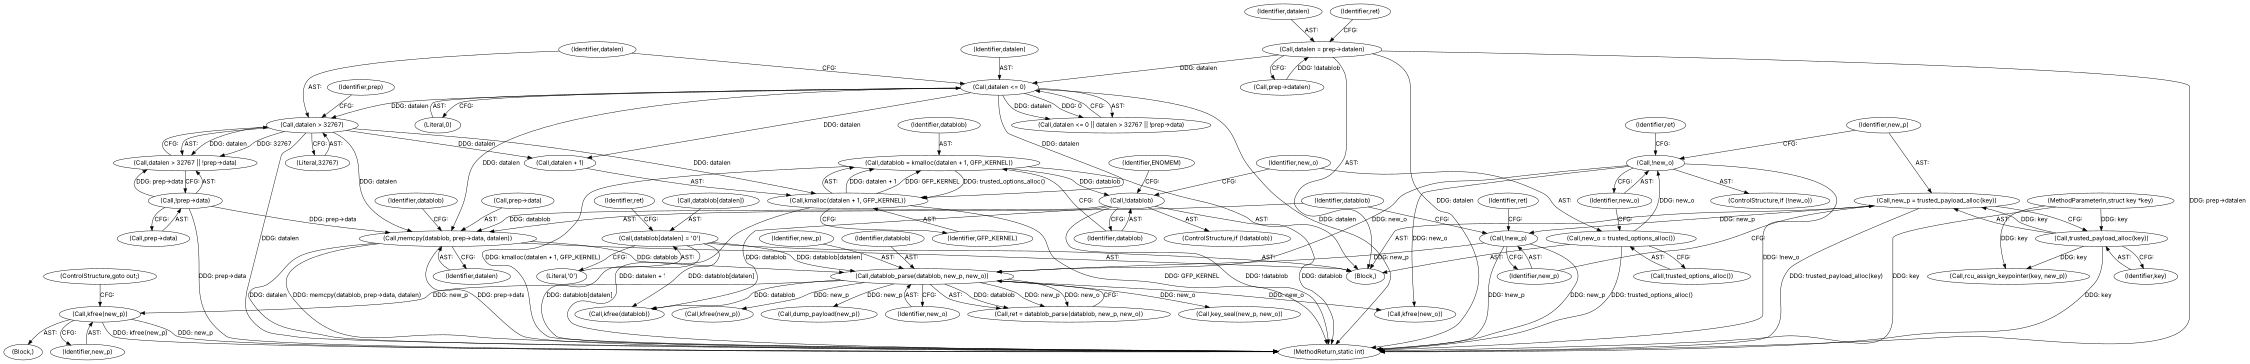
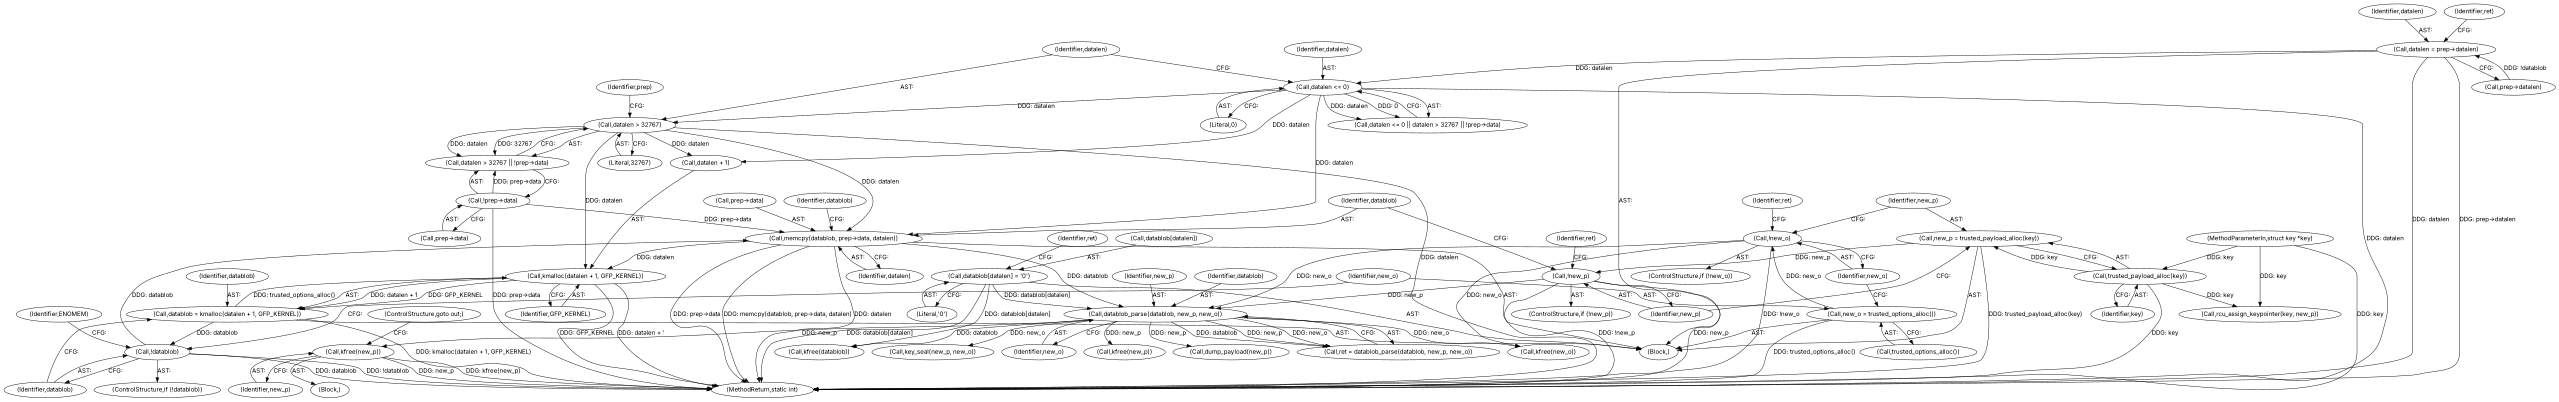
(1109, 187) -> (679, 247)
(849, 224) -> none
none -> (1571, 314)
